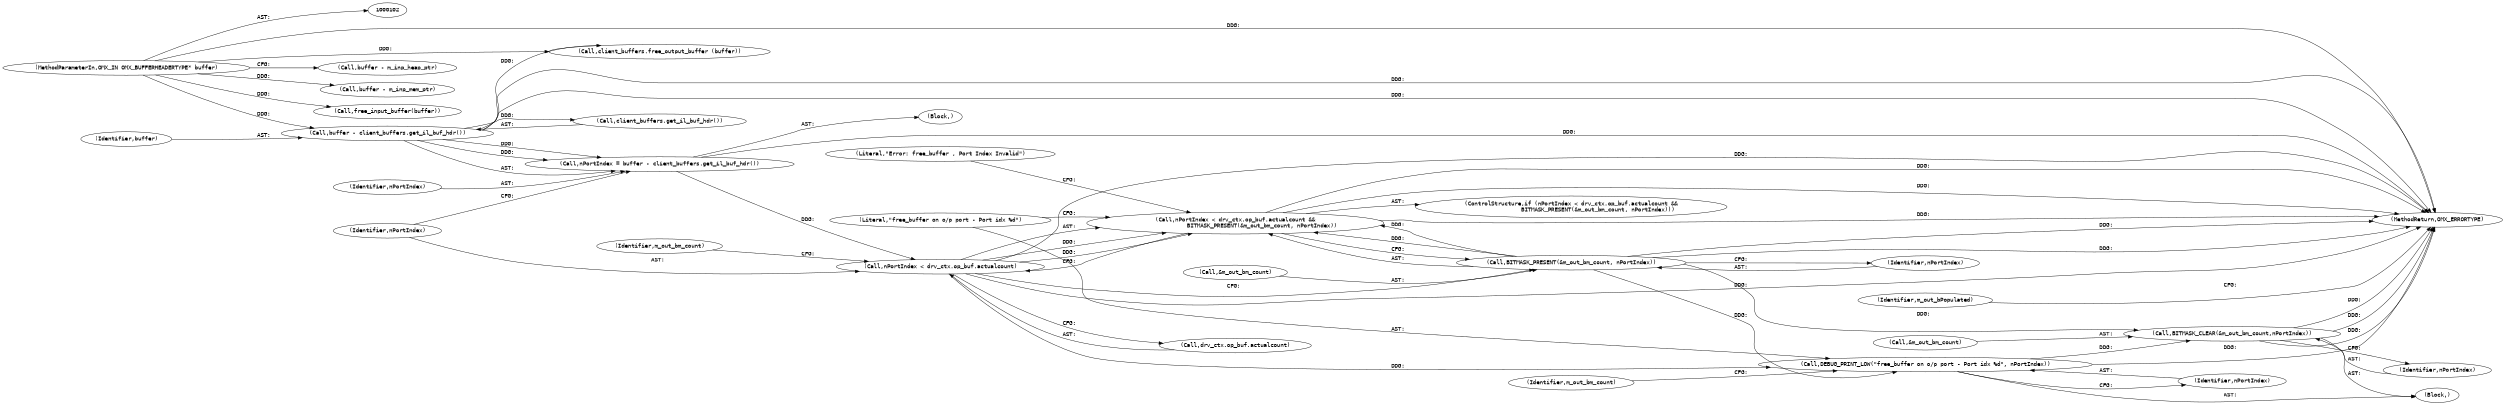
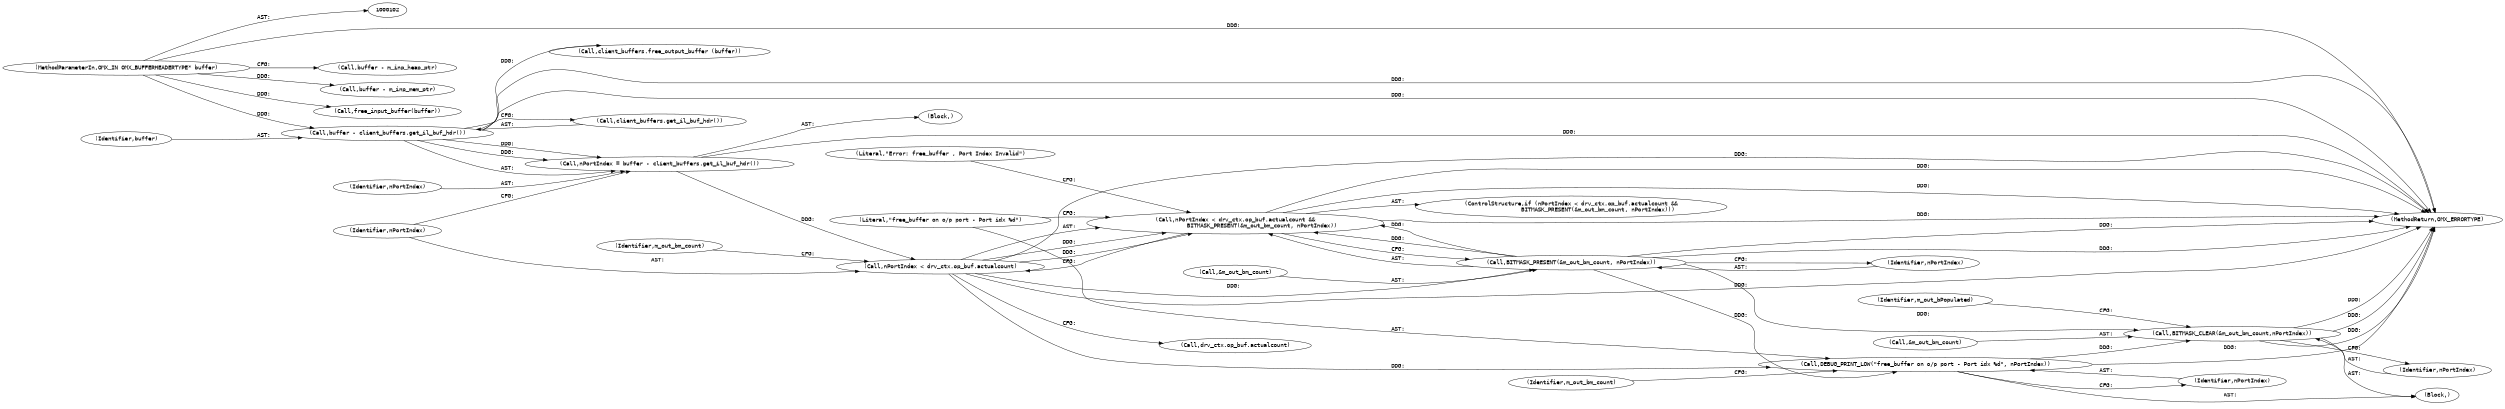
(372, 54) -> none
(509, 116) -> (509, 116)
(1235, 286) -> (1235, 286)
(2219, 299) -> (2086, 312)
(1056, 336) -> none
